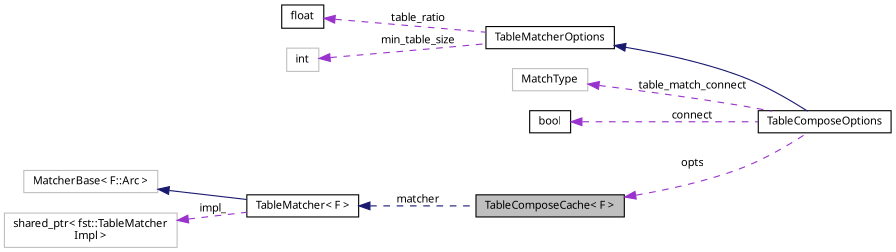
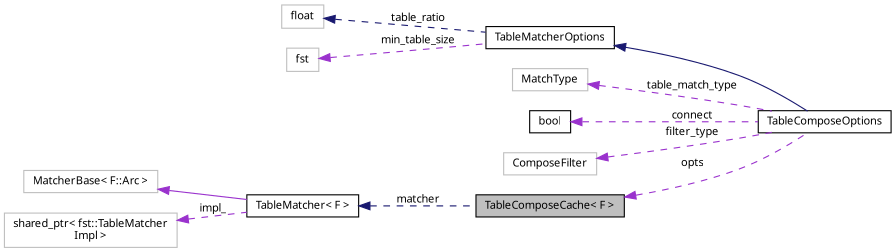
(303, 17) -> (303, 17)
(410, 26) -> (410, 26)
(303, 60) -> (303, 60)
(691, 86) -> (691, 86)
none -> (550, 164)
(208, 195) -> (208, 195)
